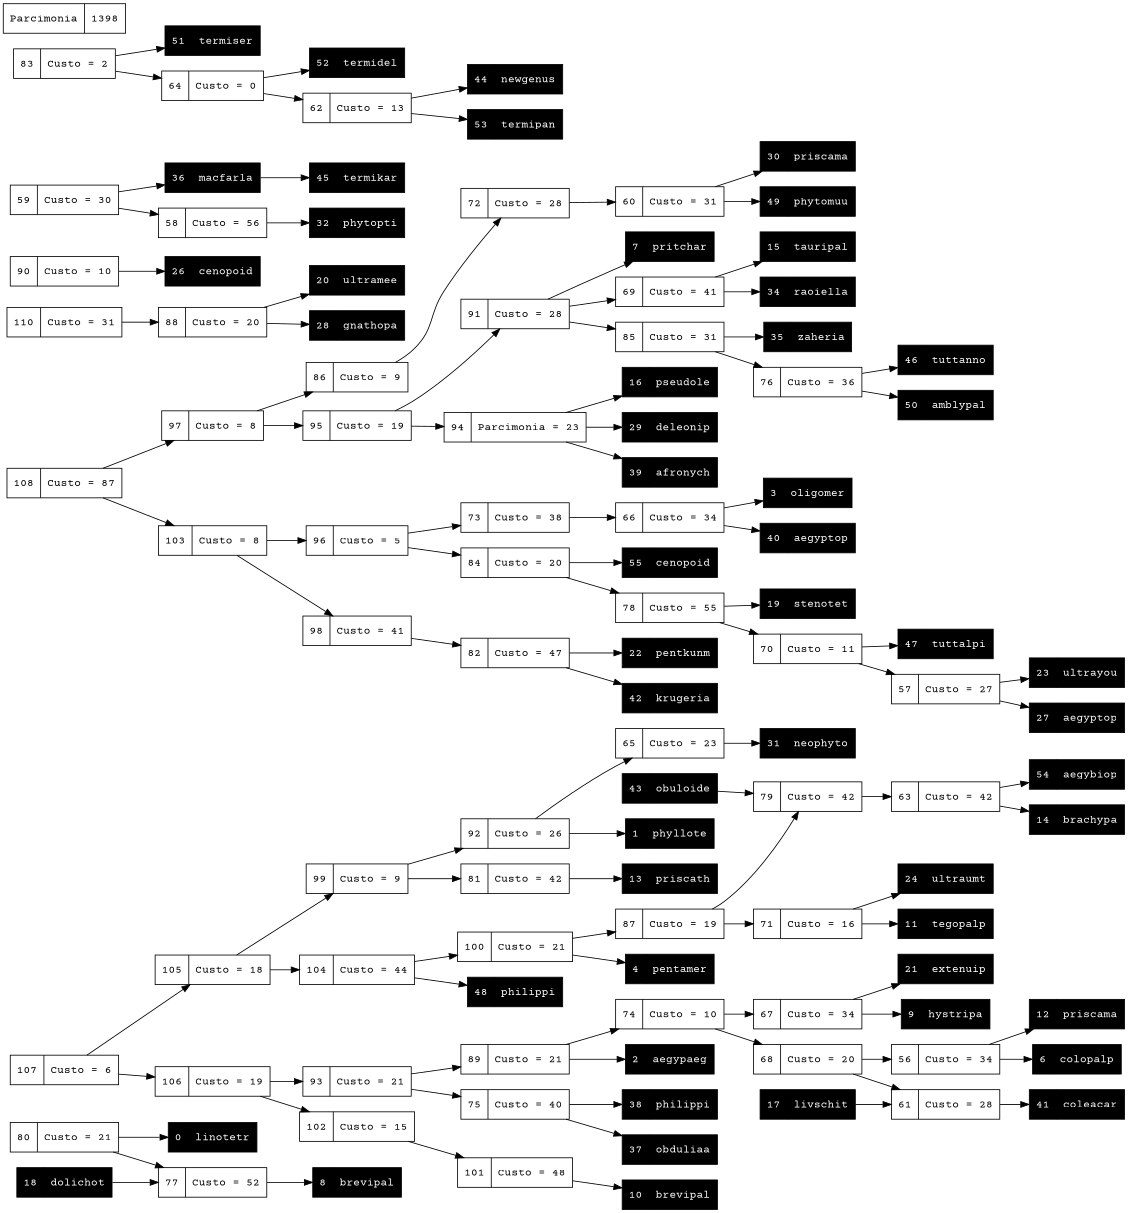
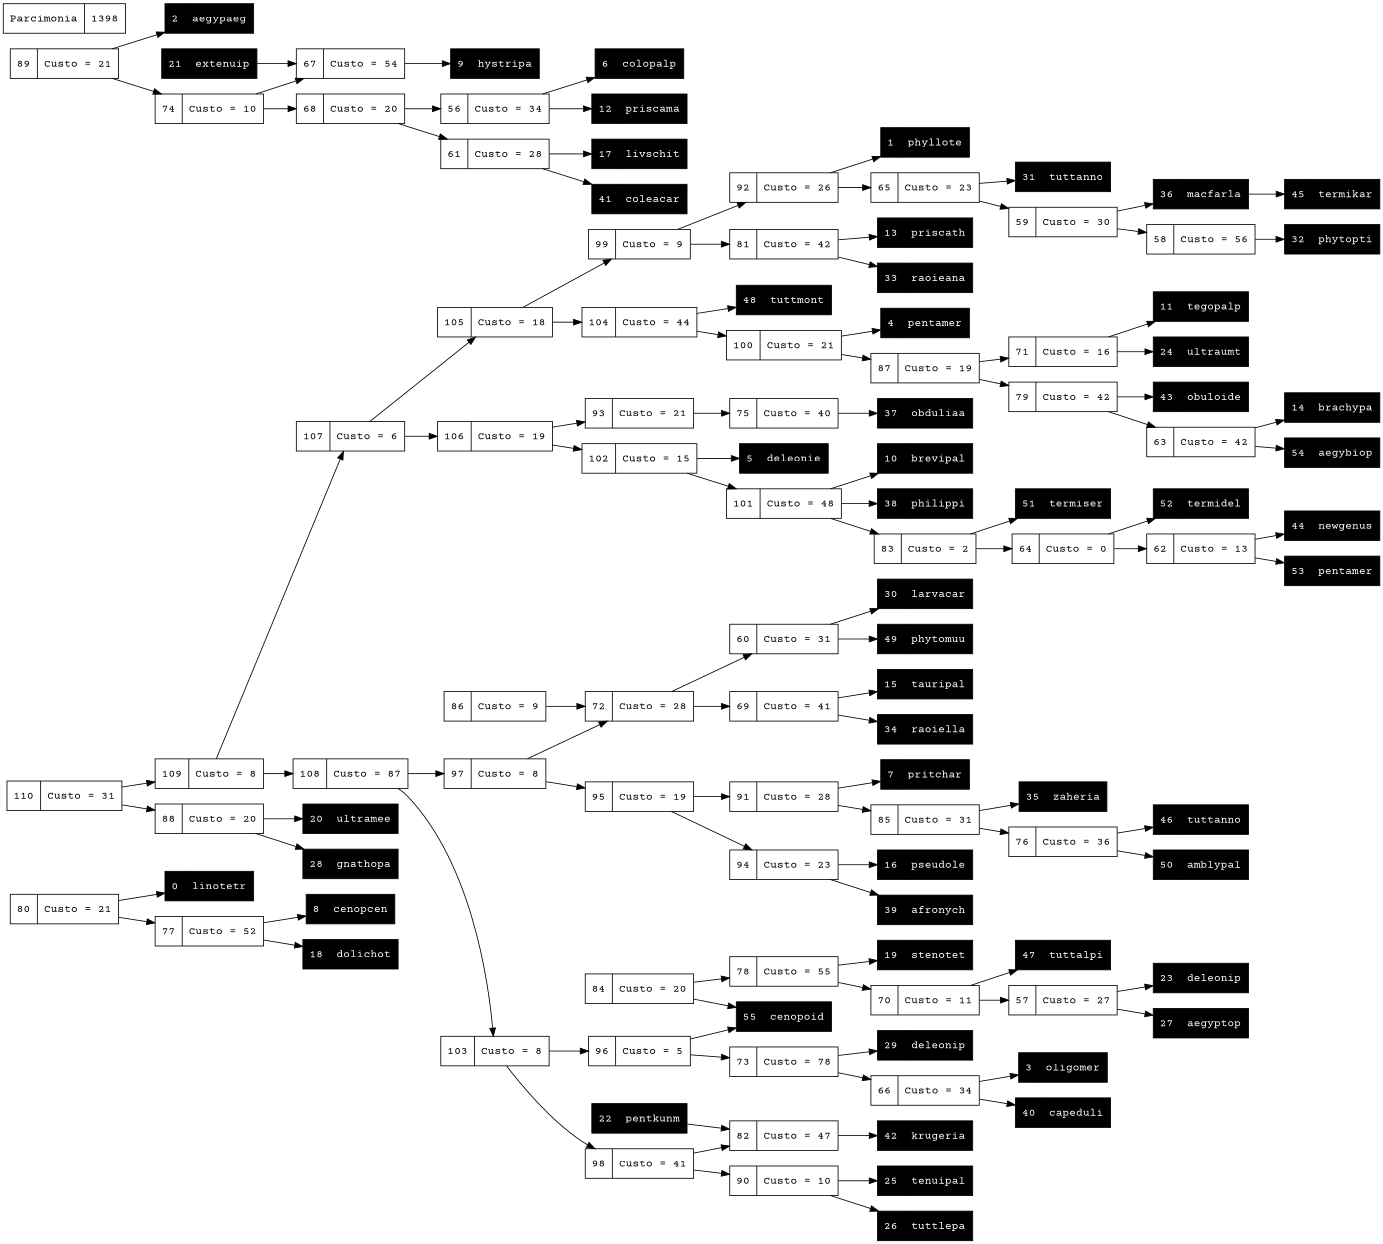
(529, 124) -> (1346, 570)
(821, 156) -> (939, 593)
none -> (990, 204)
(226, 271) -> (939, 1226)
none -> (925, 278)
(588, 303) -> (708, 706)
(281, 403) -> (564, 742)
(529, 427) -> (797, 864)
(600, 427) -> (854, 1054)
none -> (784, 458)
(529, 517) -> (797, 1061)
none -> (850, 525)
(821, 538) -> (1077, 1112)
(430, 551) -> (709, 1034)
(592, 653) -> (704, 1126)
(1090, 672) -> (1214, 978)
(821, 743) -> (1077, 176)
none -> (209, 774)
(731, 792) -> (1131, 397)
(529, 992) -> (797, 300)
(873, 993) -> (272, 64)
(821, 1014) -> (364, 63)
(432, 1071) -> none
(592, 1104) -> (855, 504)
(869, 1104) -> (566, 154)
none -> (708, 1172)
none -> (925, 1181)
(131, 1182) -> (279, 943)
(367, 1182) -> (361, 909)
